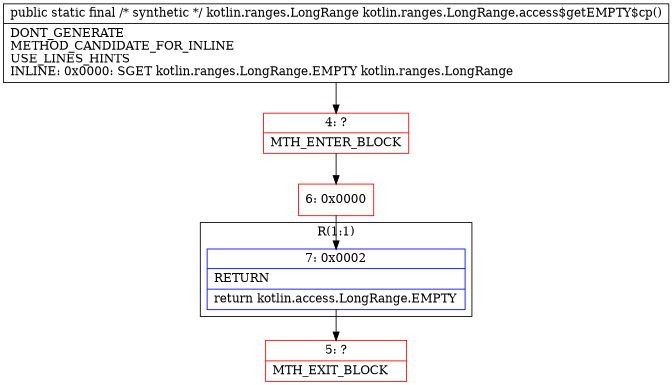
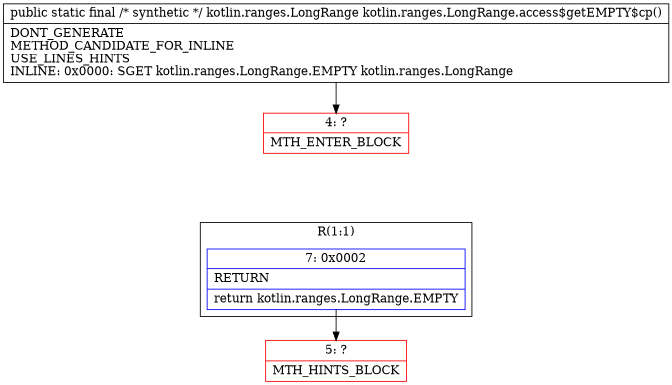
(336, 200) -> none
(335, 299) -> (336, 299)
(331, 371) -> (336, 371)
